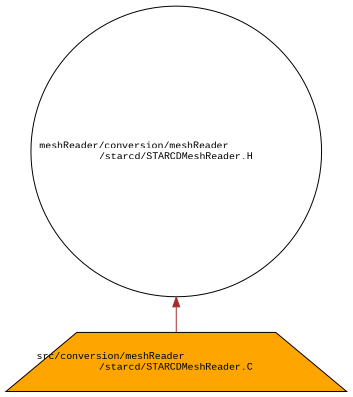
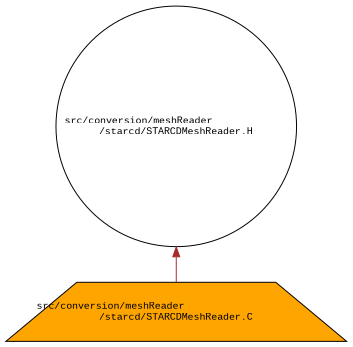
(176, 151) -> (176, 126)
